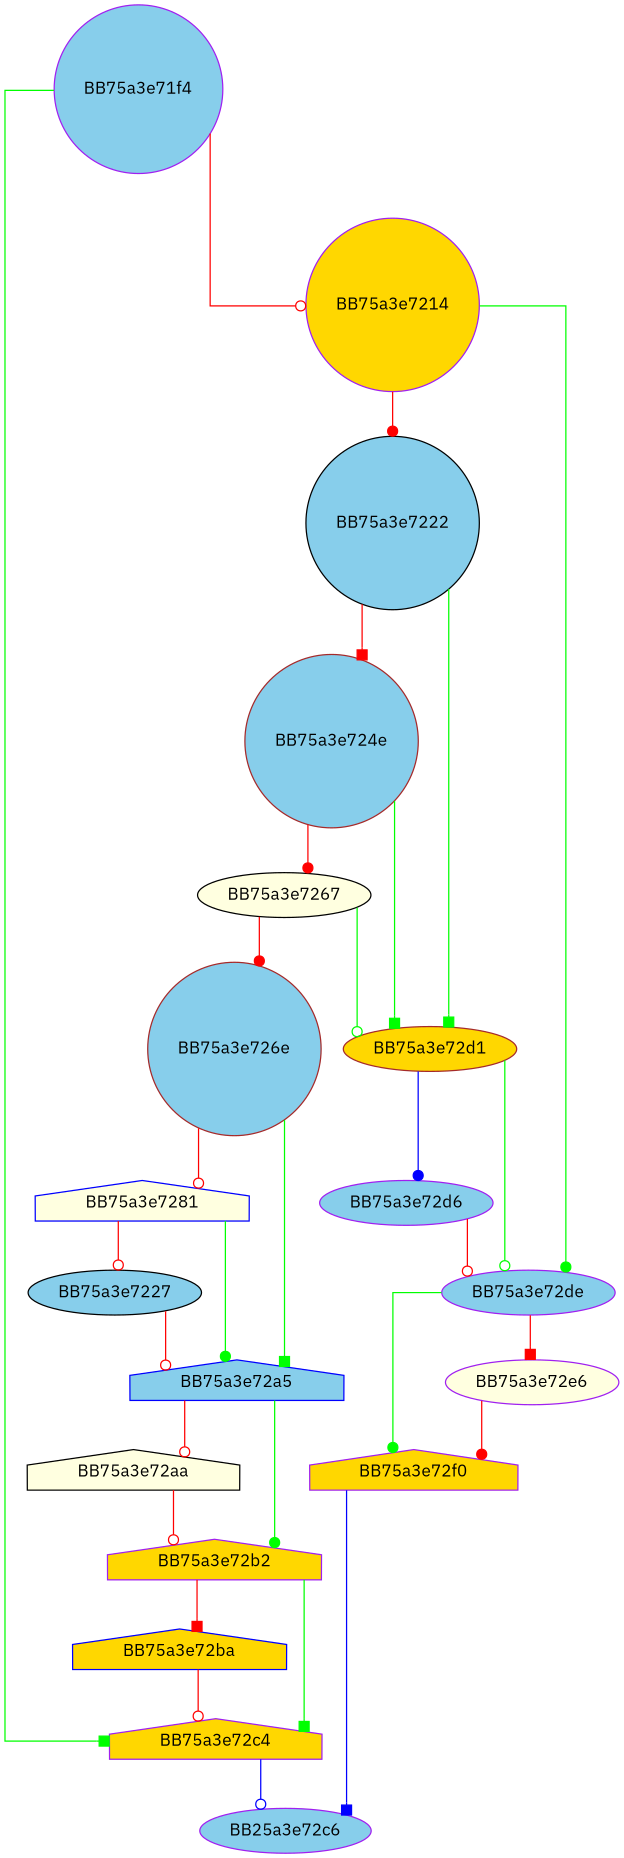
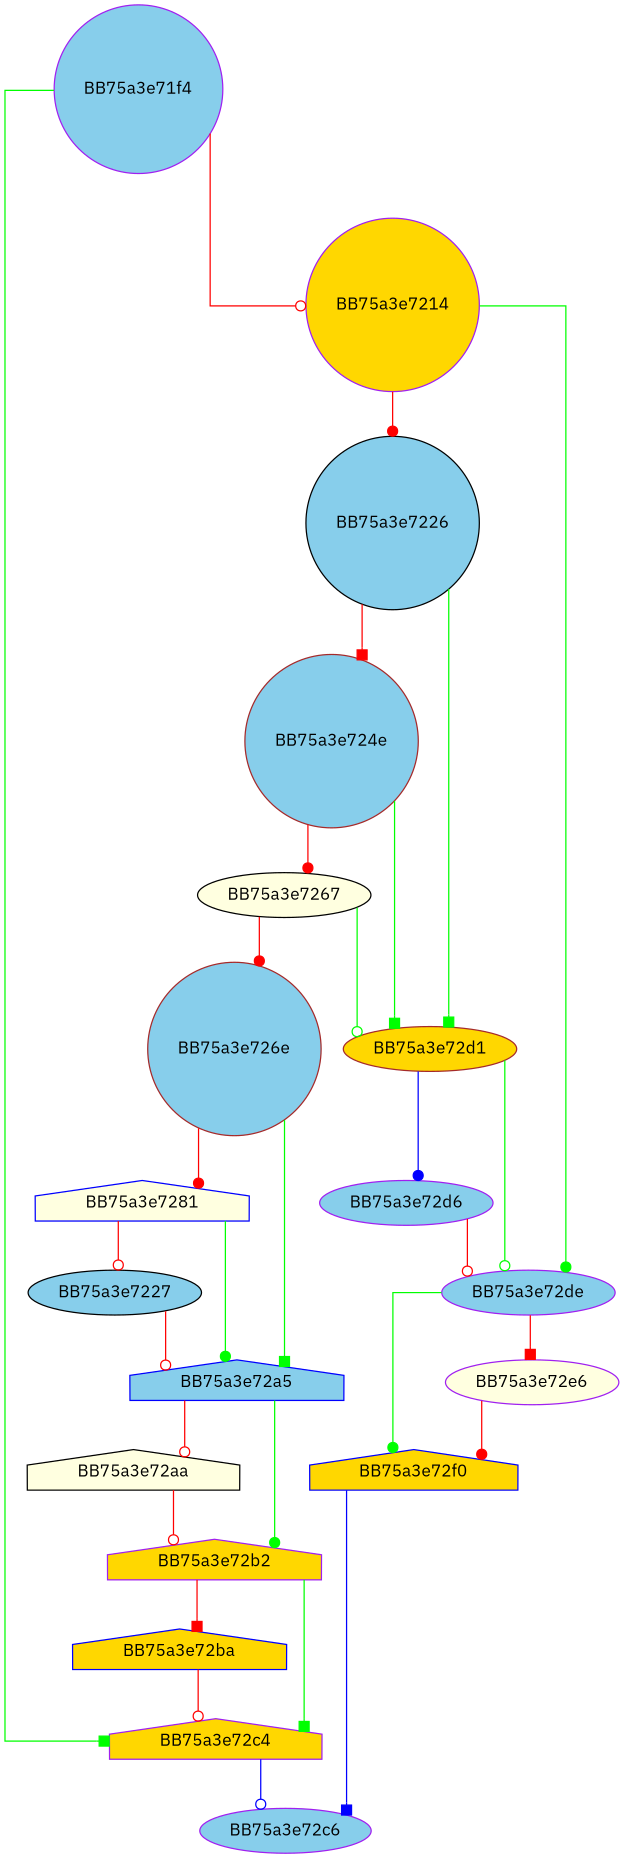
(393, 523) -> (393, 523)
(199, 1153) -> (199, 1153)
(414, 1472) -> (414, 1472)
(285, 1831) -> (285, 1831)
